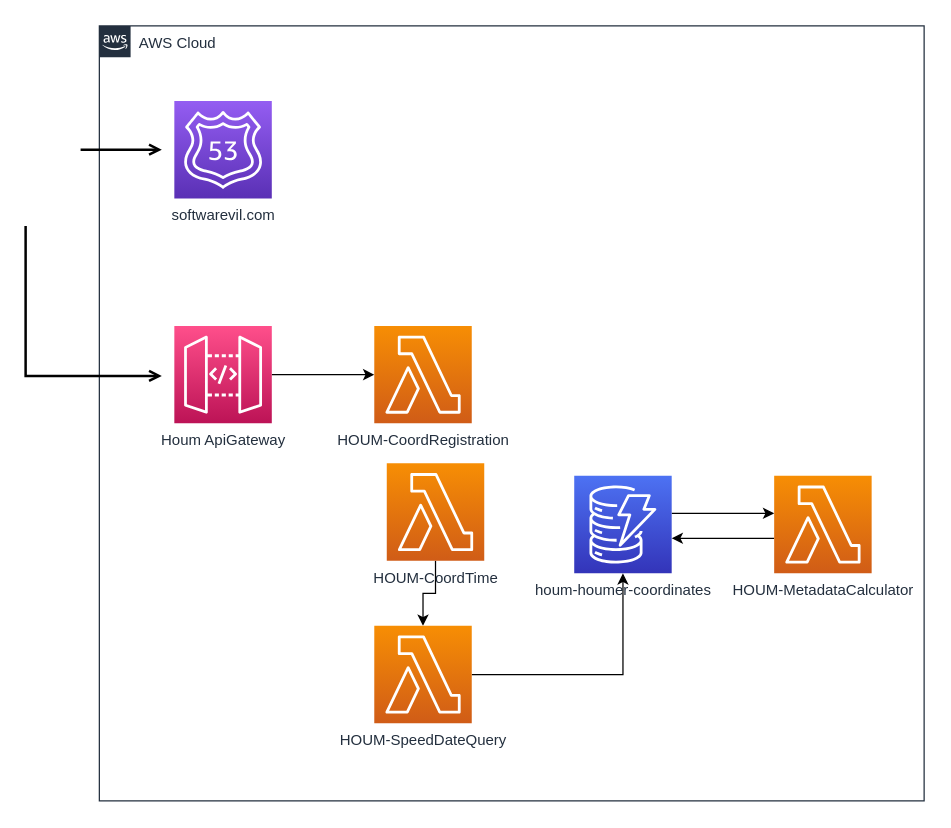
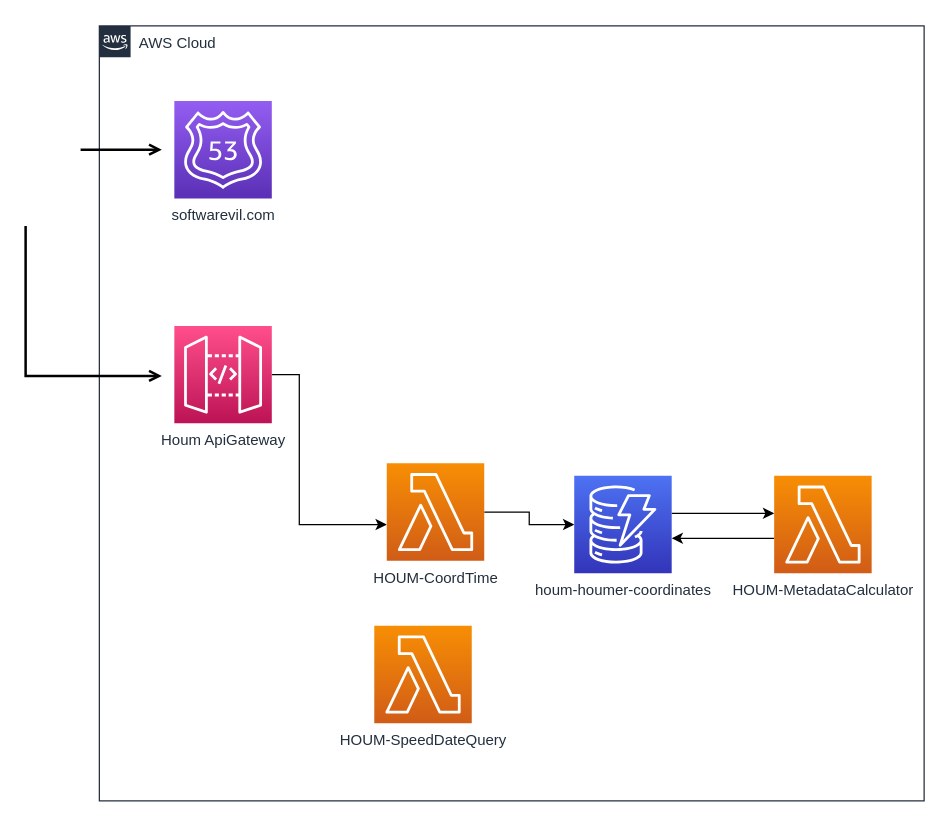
(334, 374) -> none
(423, 374) -> none
none -> (299, 490)
(434, 593) -> (529, 514)
(594, 674) -> none
